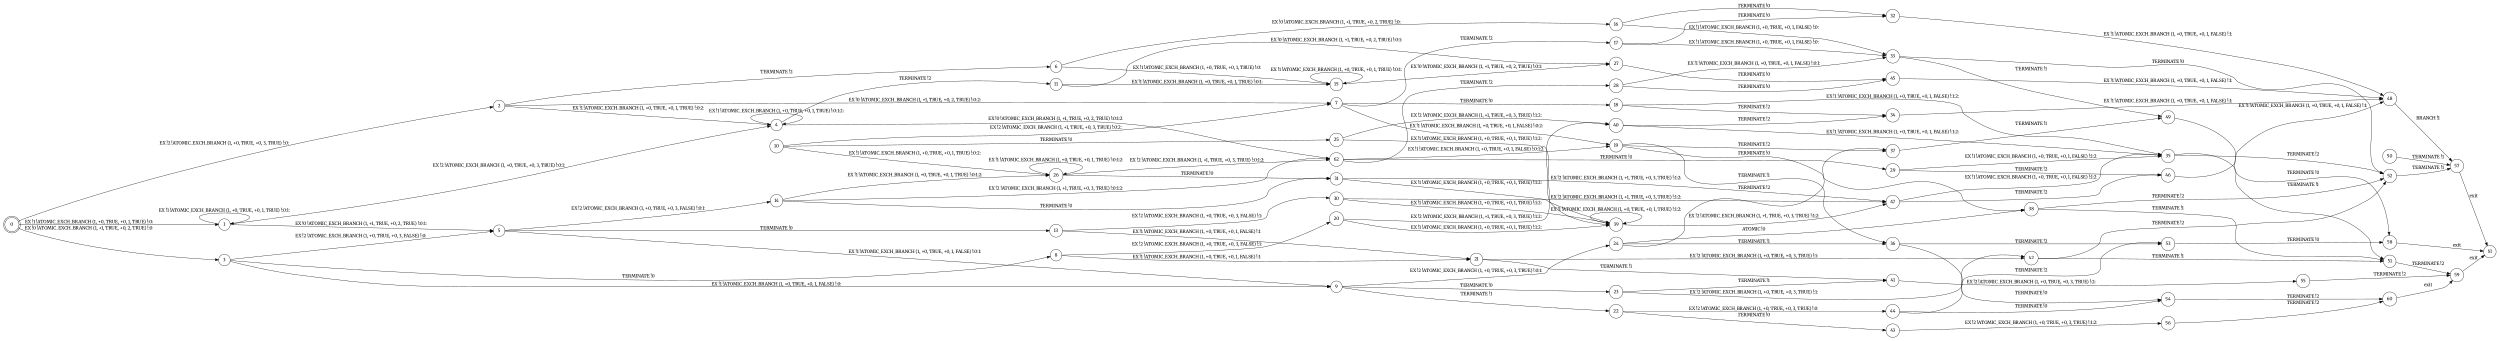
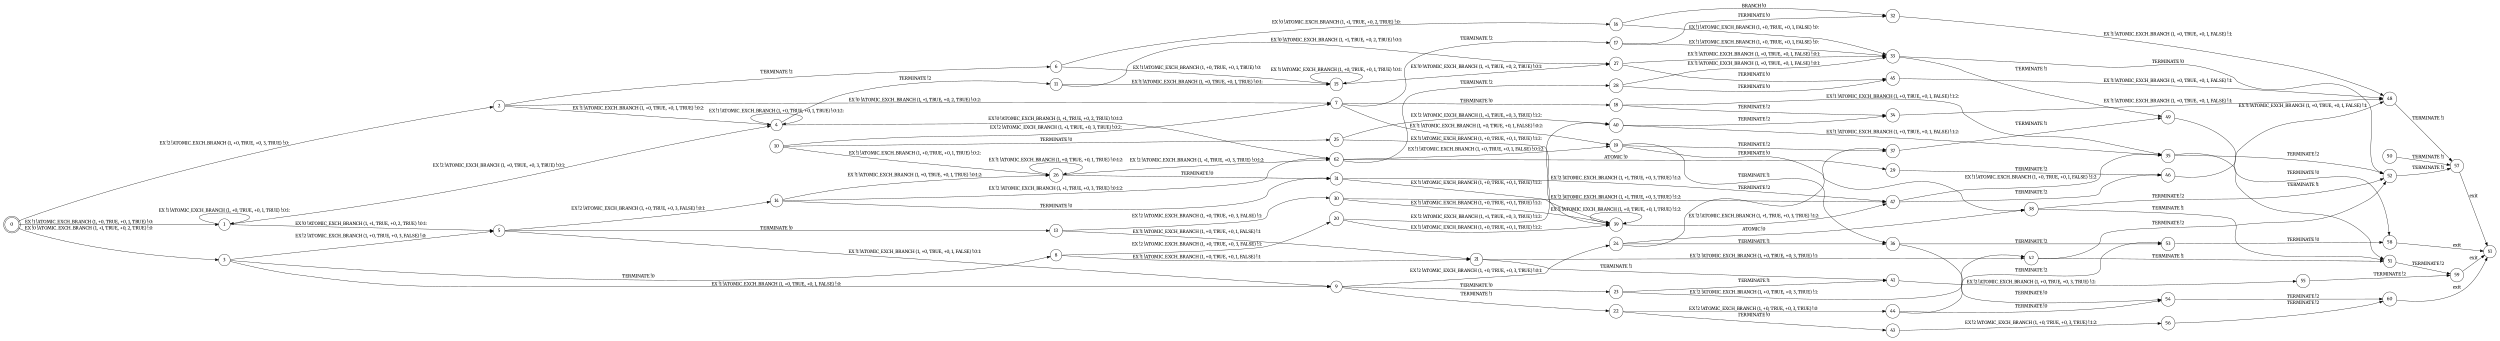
(1754, 6) -> (1754, 6)
none -> (1753, 58)
(2428, 118) -> (2428, 118)
(1616, 157) -> (1616, 157)
(2029, 162) -> none
(2424, 292) -> (2449, 296)
